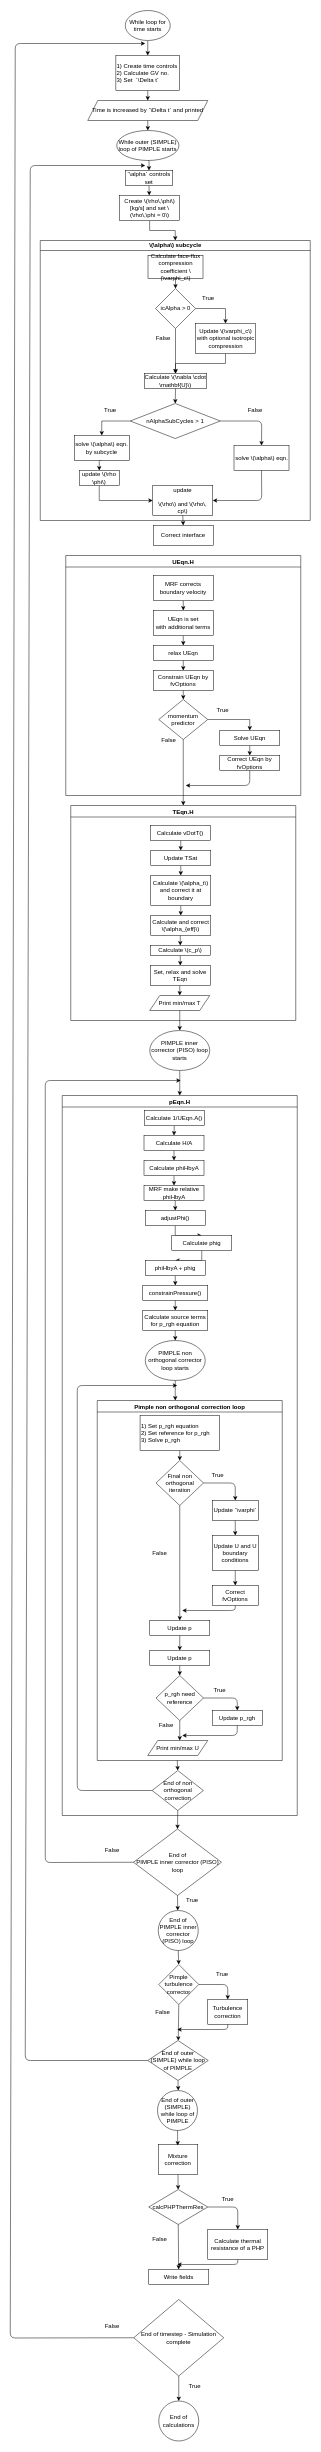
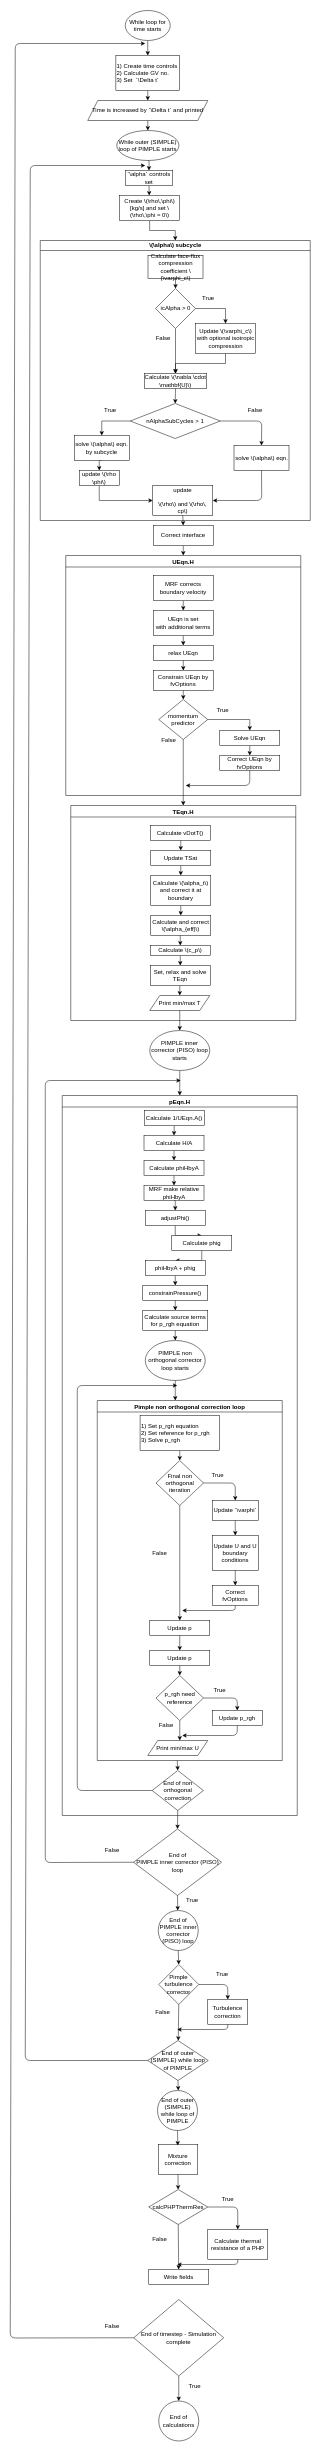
none -> (183, 550)
